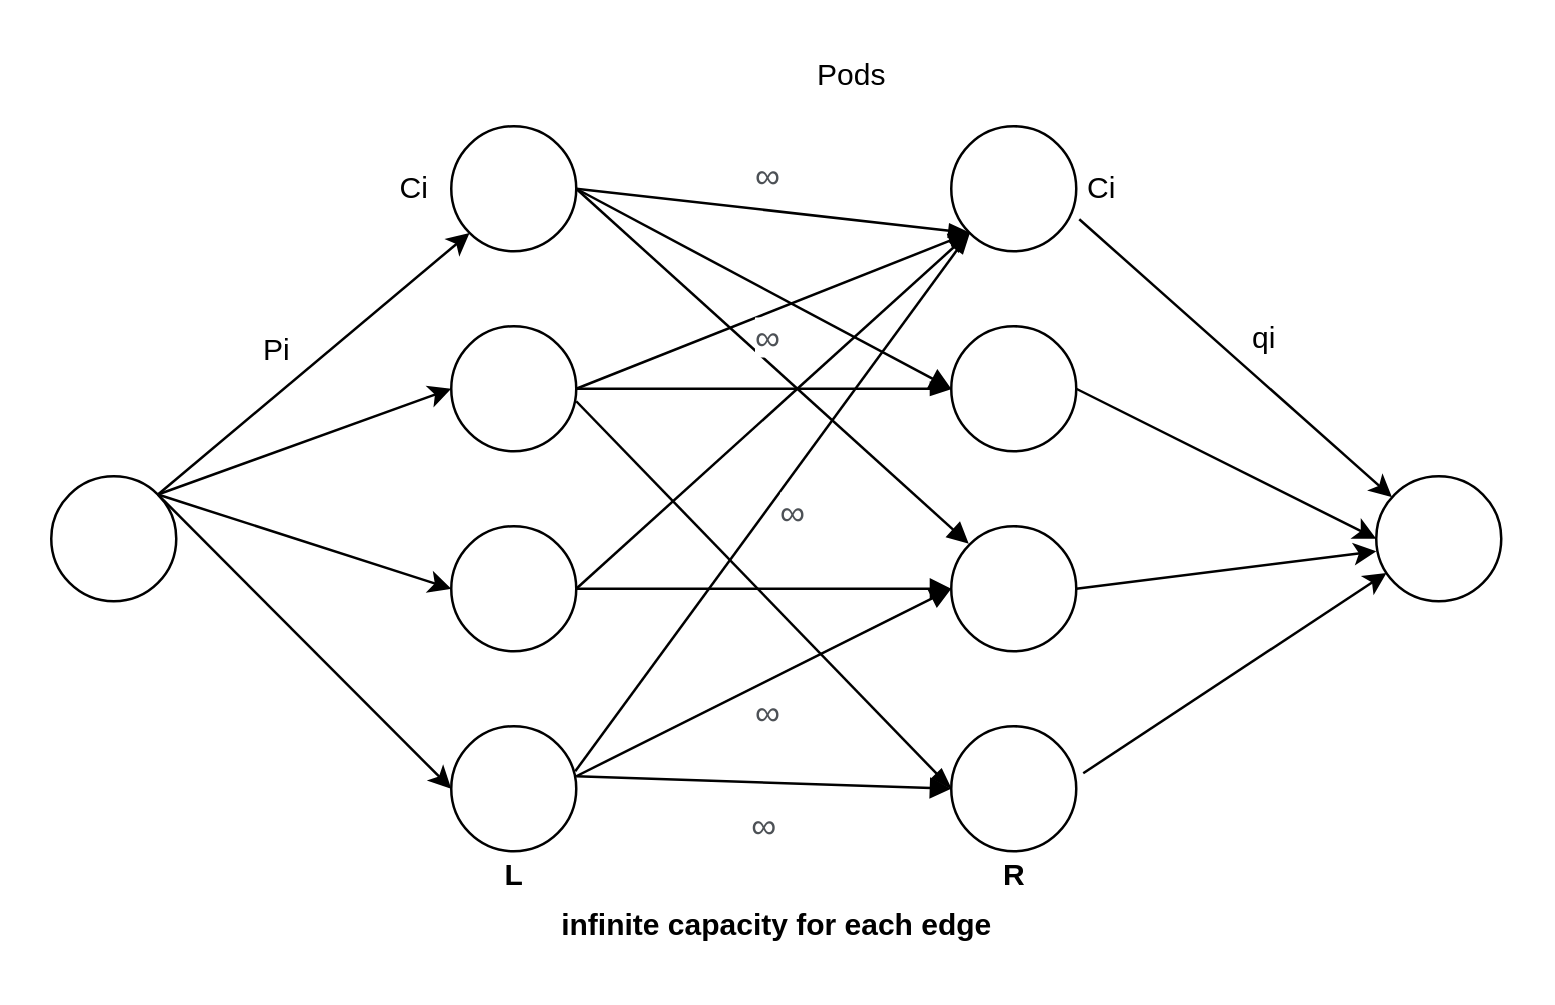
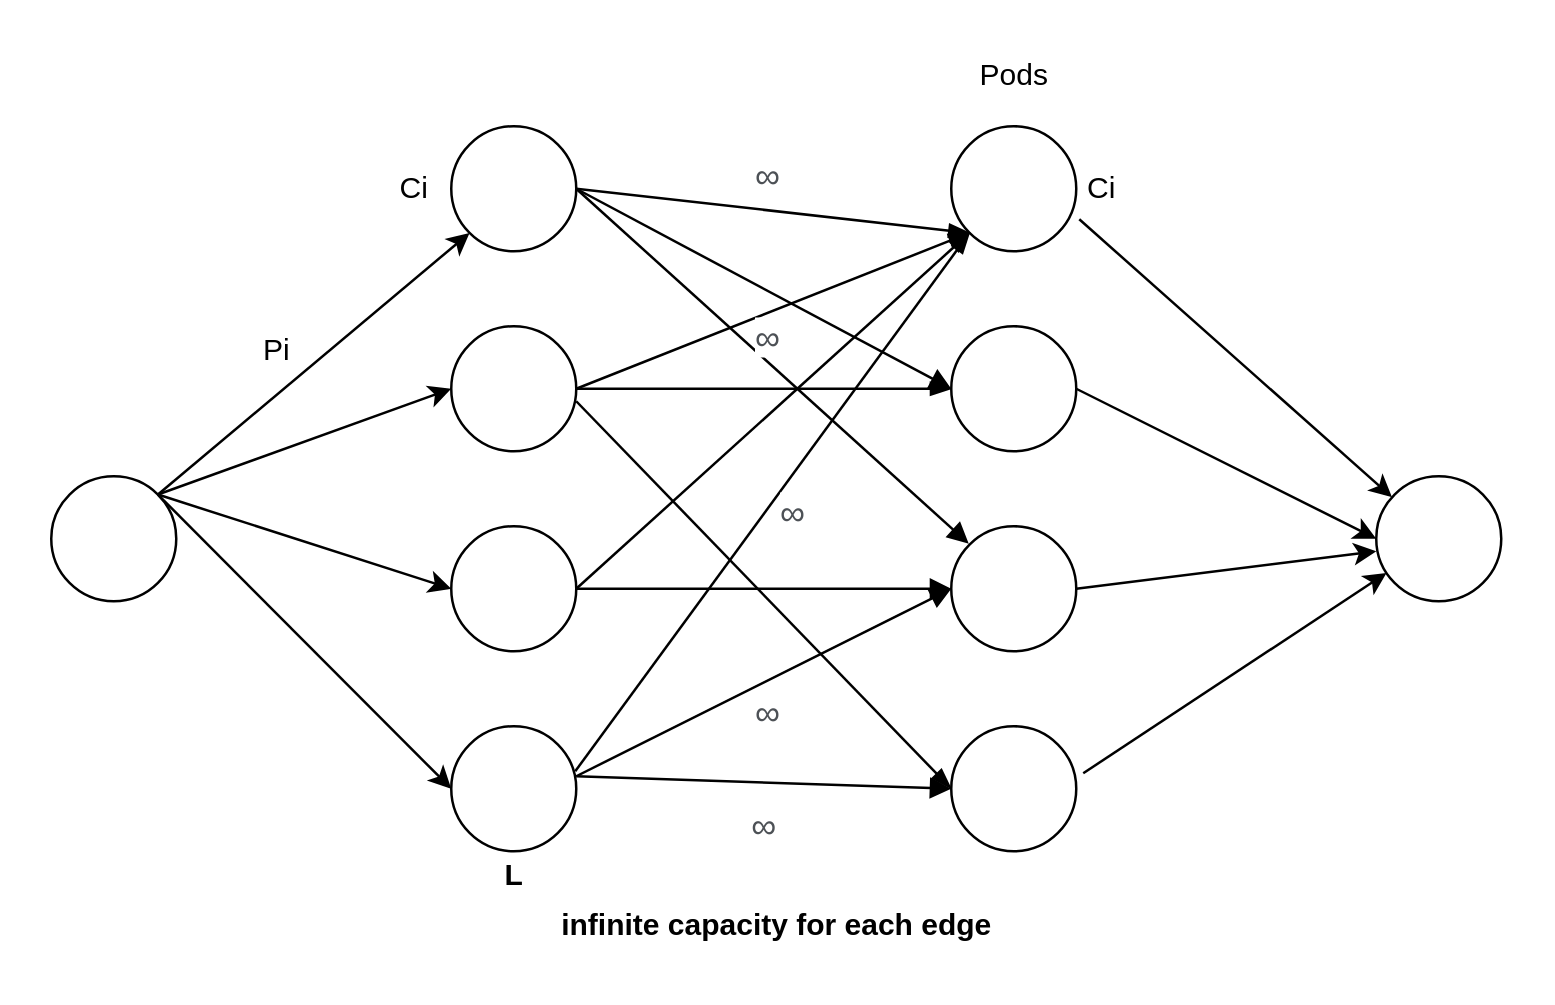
(851, 76) -> (1014, 76)
(1264, 339) -> none
(1014, 876) -> none
